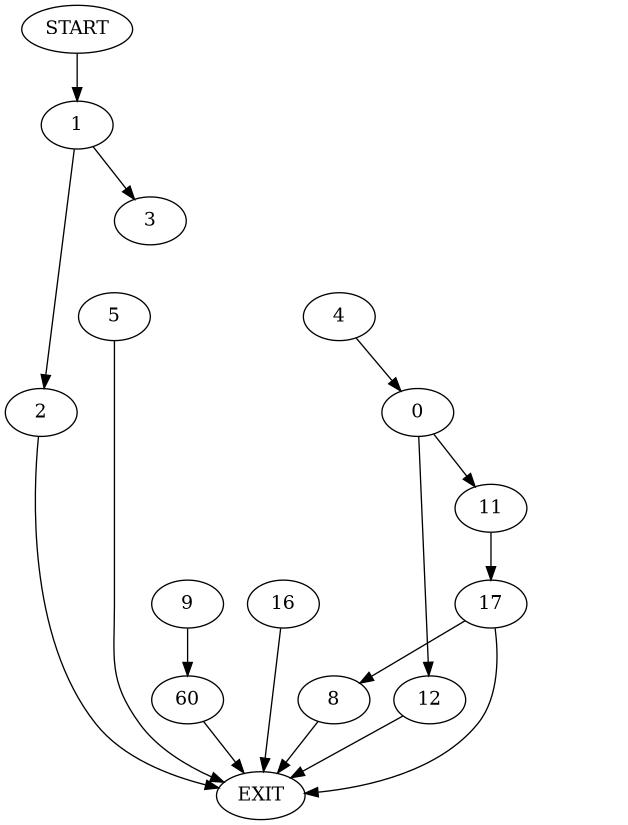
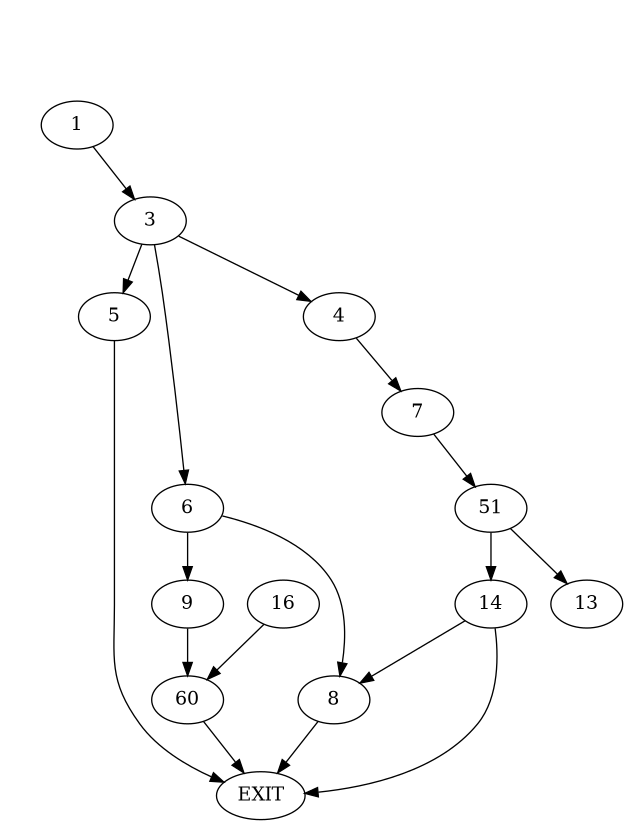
(77, 29) -> none
none -> (135, 262)
none -> (239, 266)
(41, 412) -> none
(418, 412) -> (418, 412)
none -> (188, 508)
(491, 508) -> (491, 508)
(491, 604) -> (491, 604)
none -> (587, 604)
(273, 693) -> (240, 647)
(430, 700) -> none
